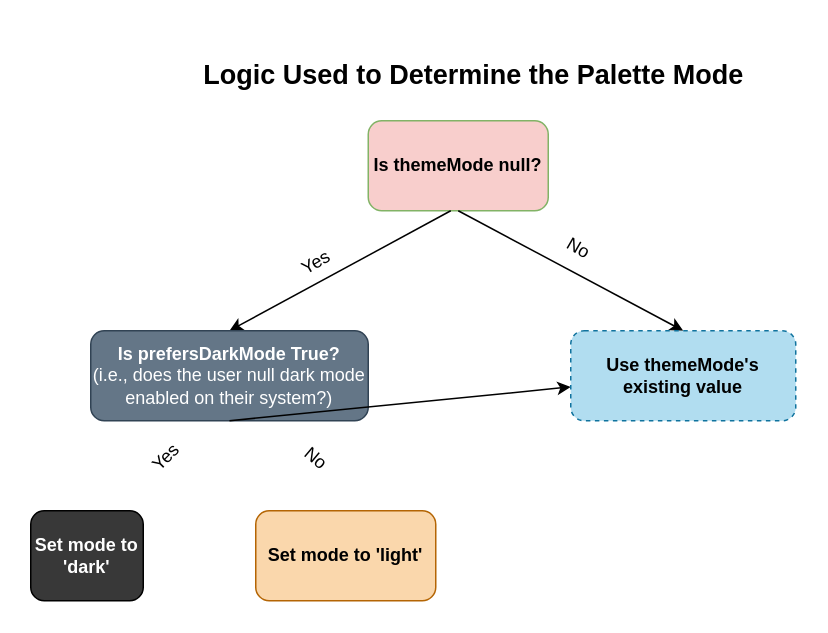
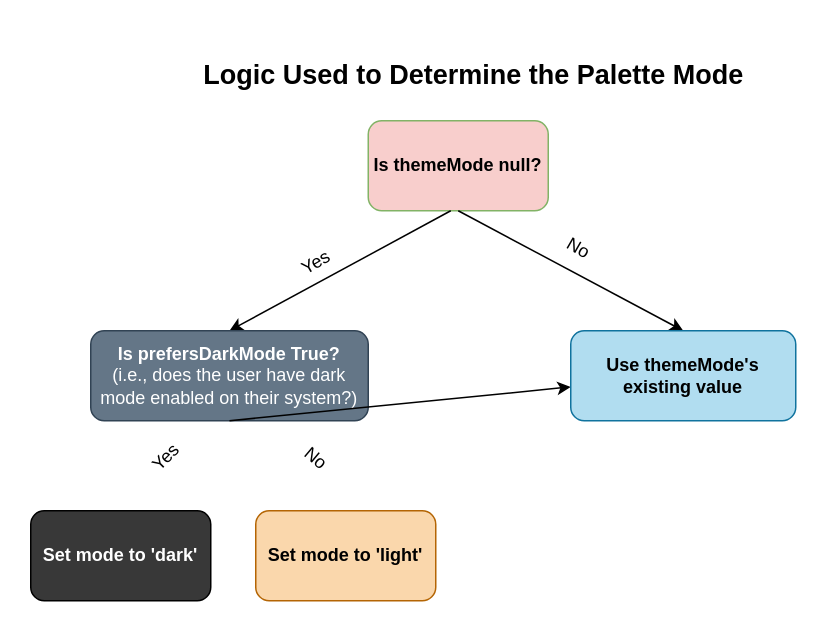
(230, 376) -> (230, 376)
(683, 376) -> (683, 376)
(87, 556) -> (121, 556)
